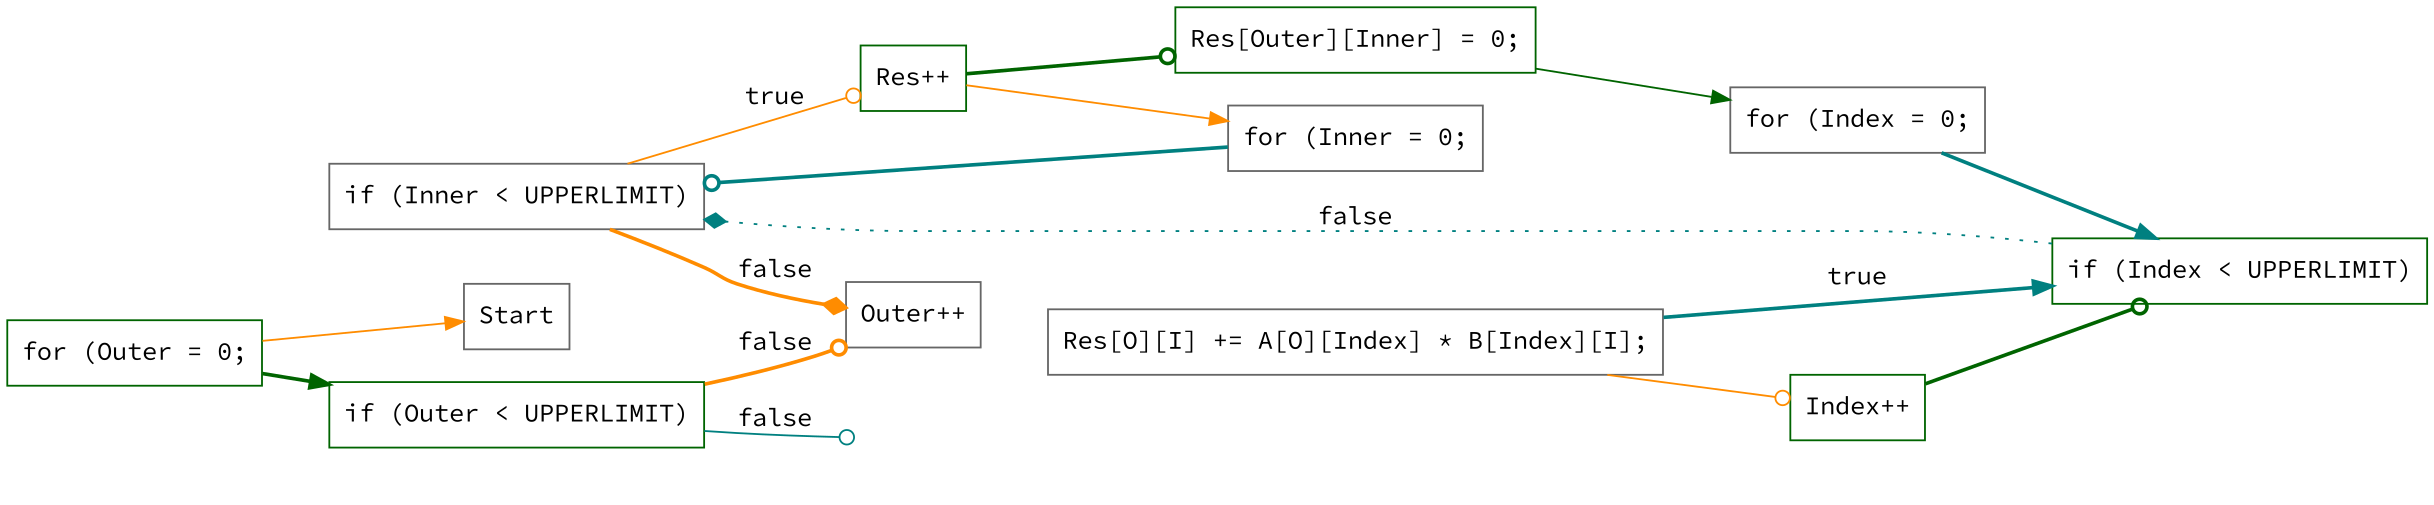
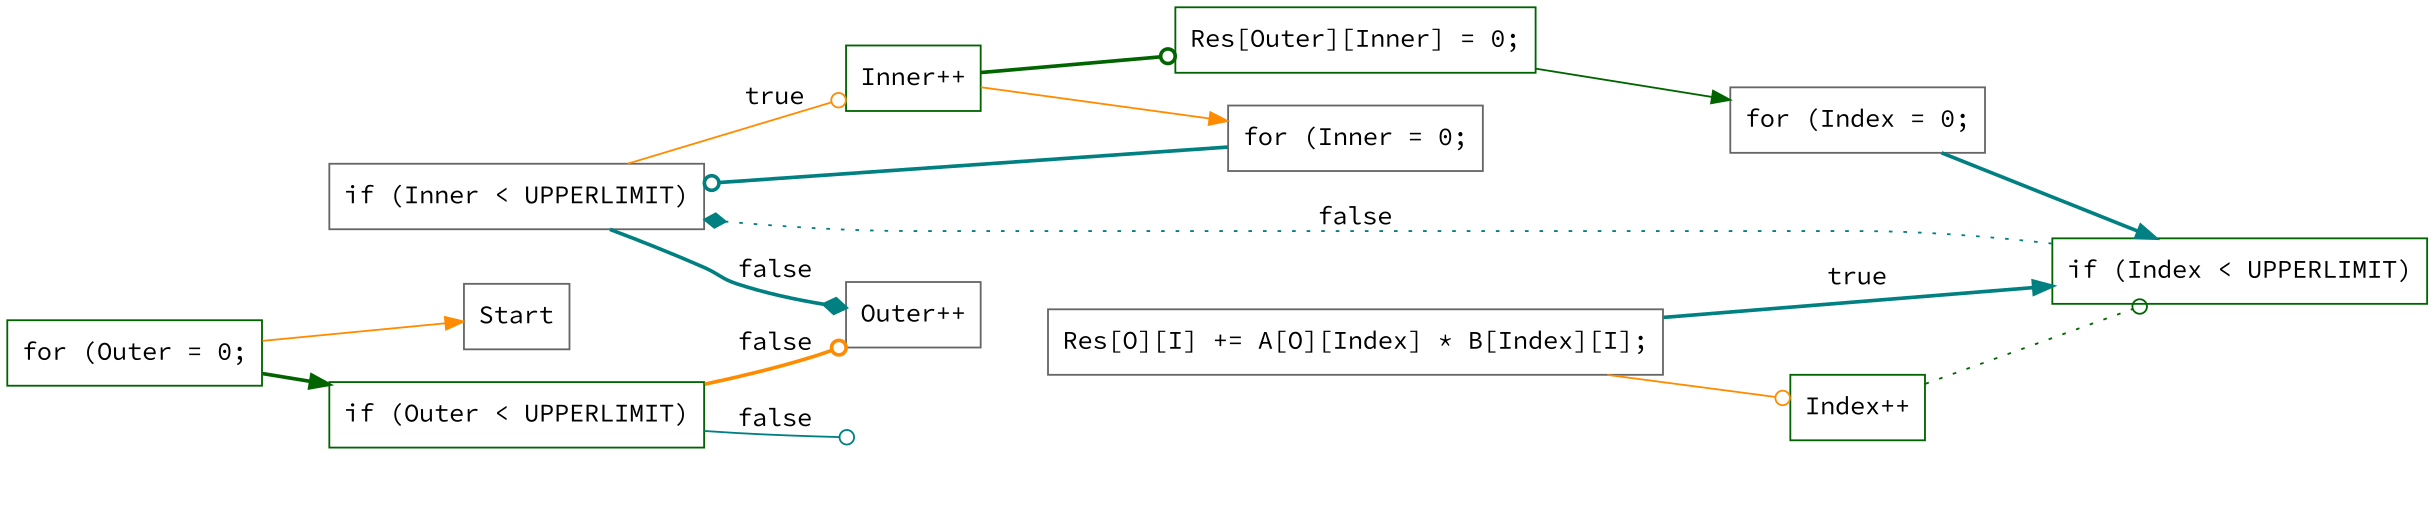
(913, 78) -> (913, 78)
(715, 273) -> (715, 273)
(2029, 346) -> (2029, 346)
